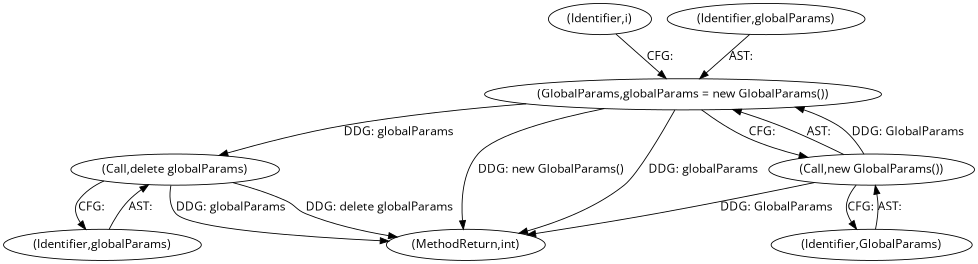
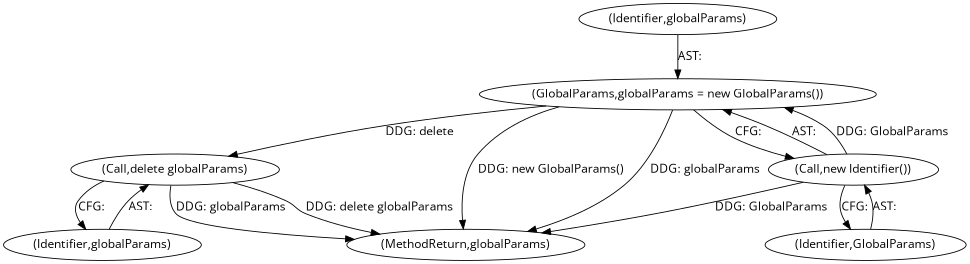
(600, 19) -> none
(399, 132) -> (420, 132)
(872, 170) -> (854, 170)
(466, 245) -> (466, 245)
